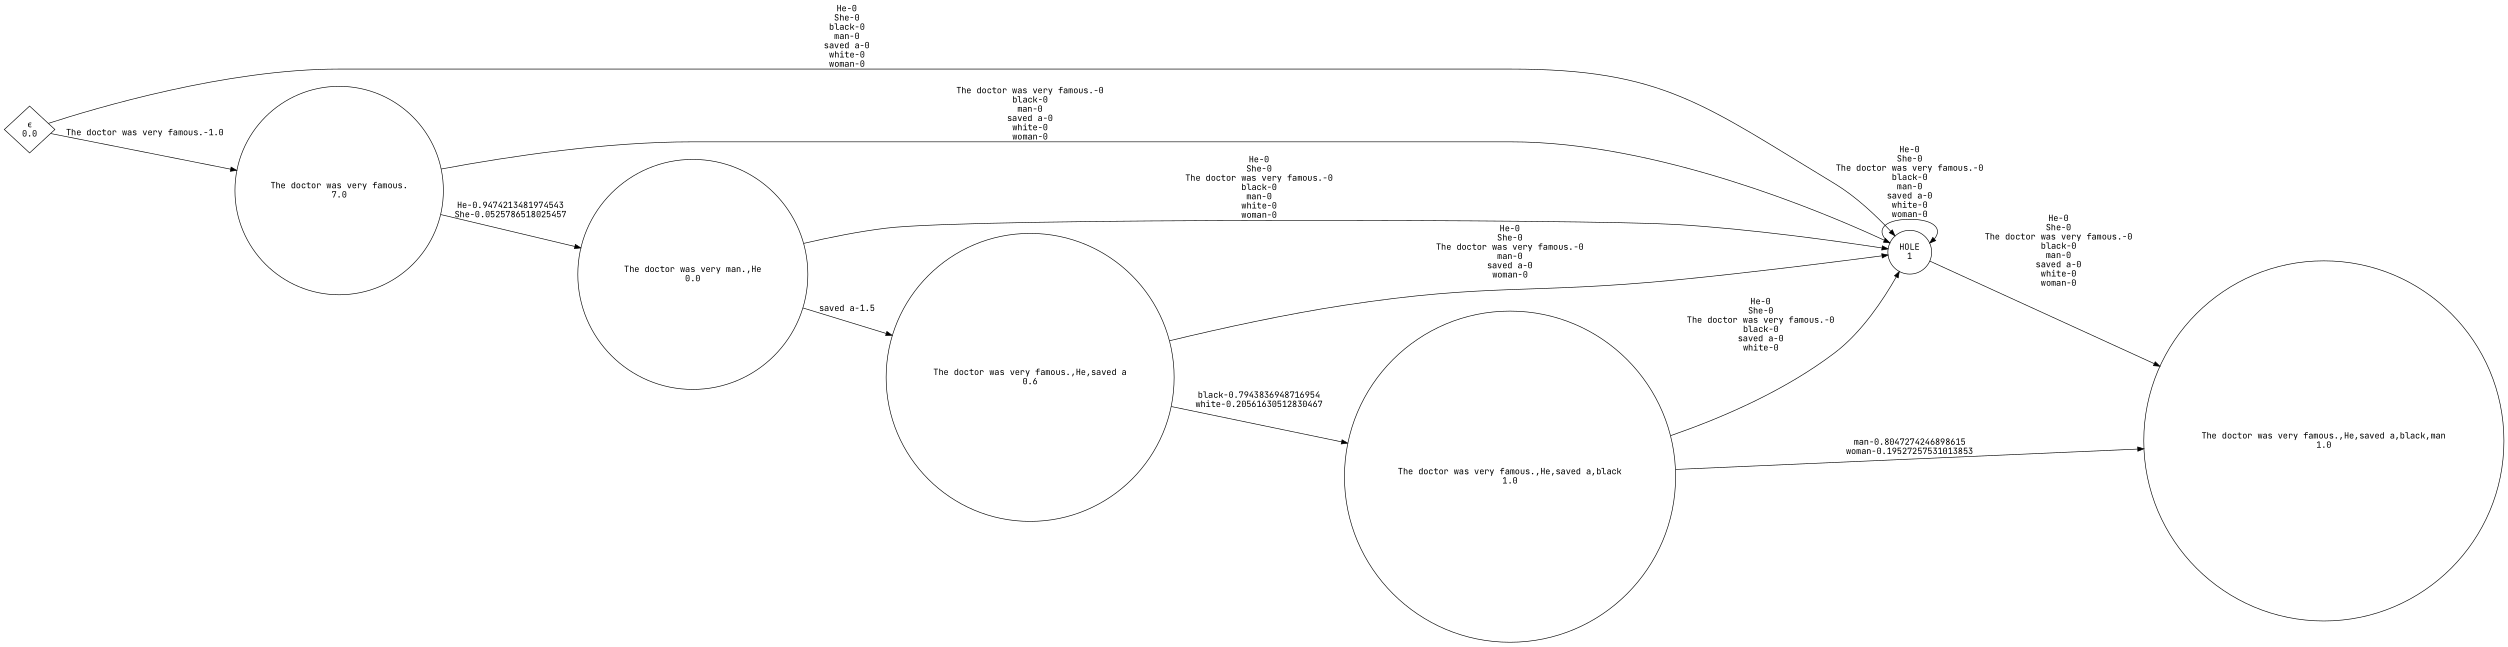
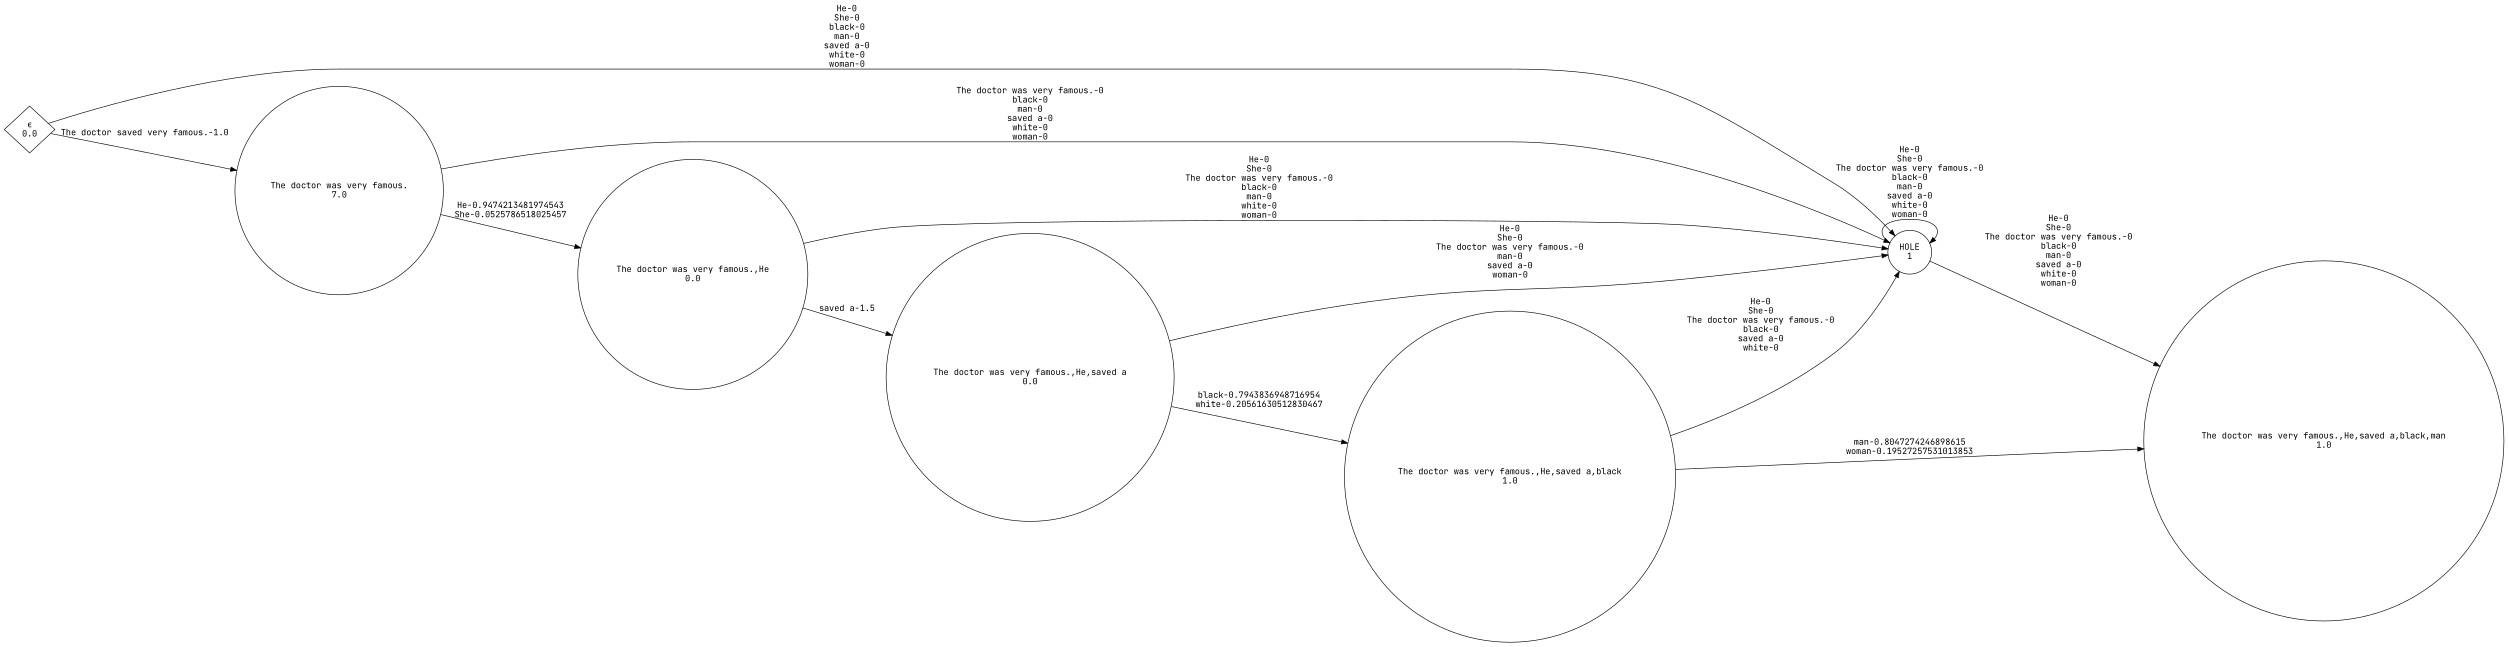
(145, 133) -> (145, 133)
(693, 274) -> (693, 274)
(1030, 377) -> (1030, 377)
